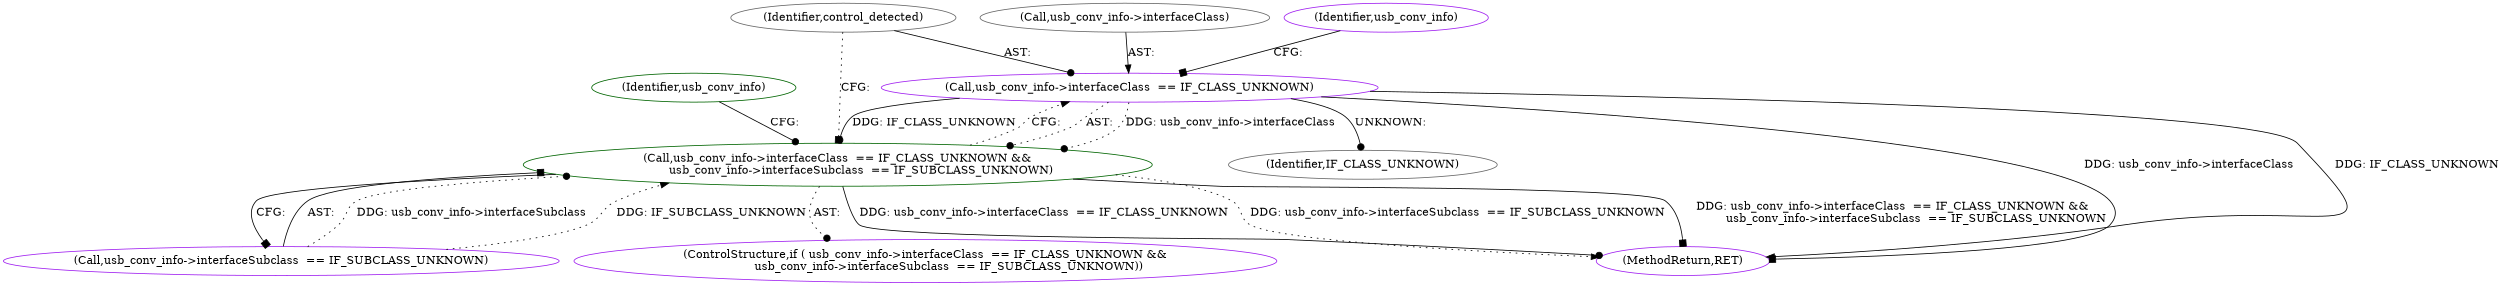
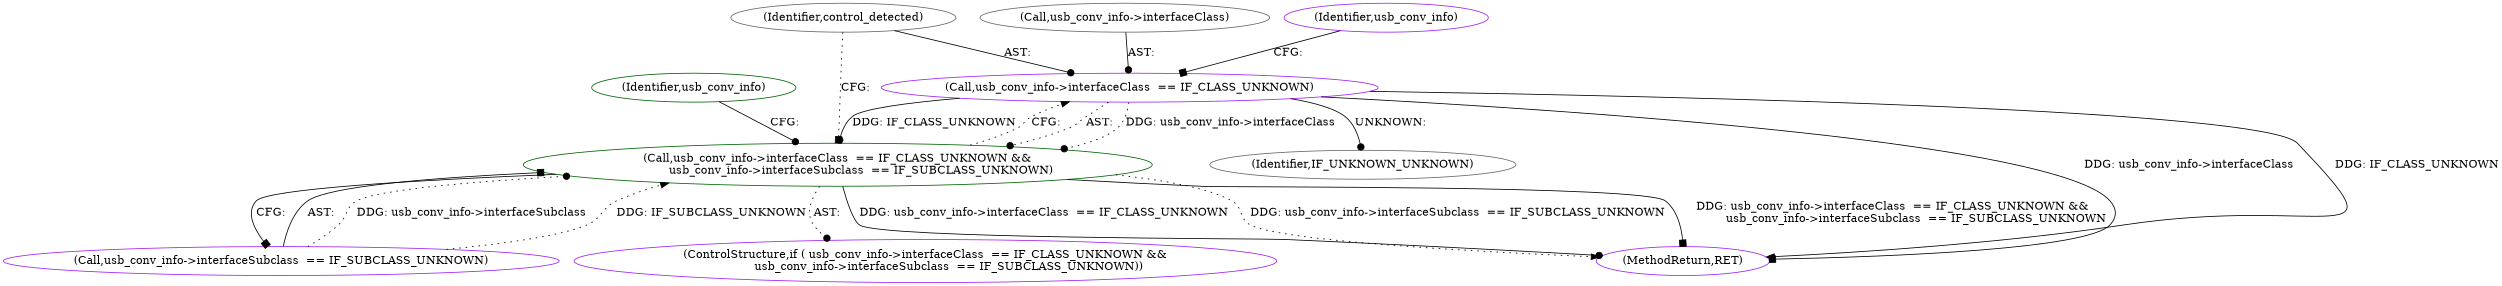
(1127, 49) -> (1127, 49)
(1363, 165) -> (1363, 165)
